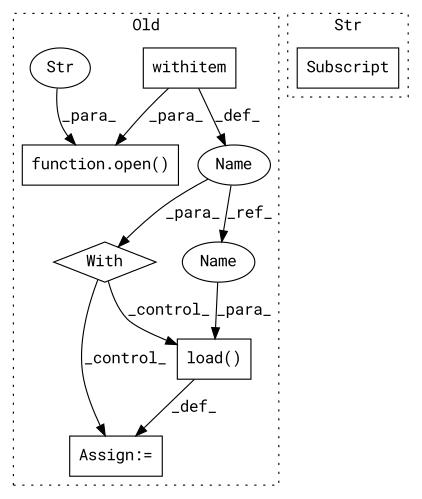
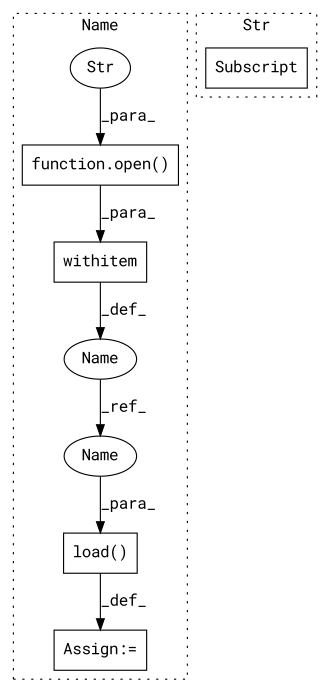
(146, 26) -> (100, 26)
(145, 112) -> (100, 208)
(105, 262) -> none
